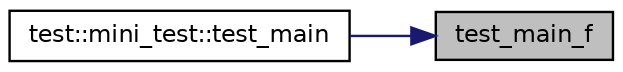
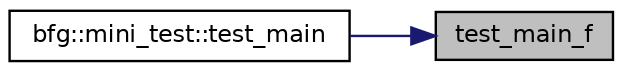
(180, 36) -> (180, 36)
